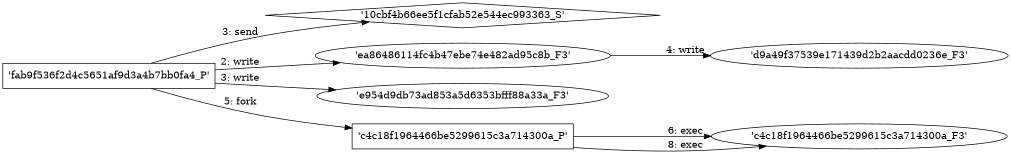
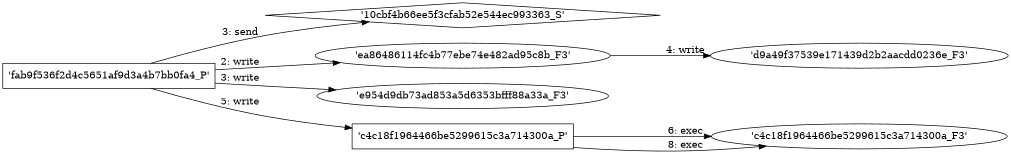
(463, 15) -> (463, 15)
(463, 56) -> (463, 56)
(240, 102) -> (240, 102)
